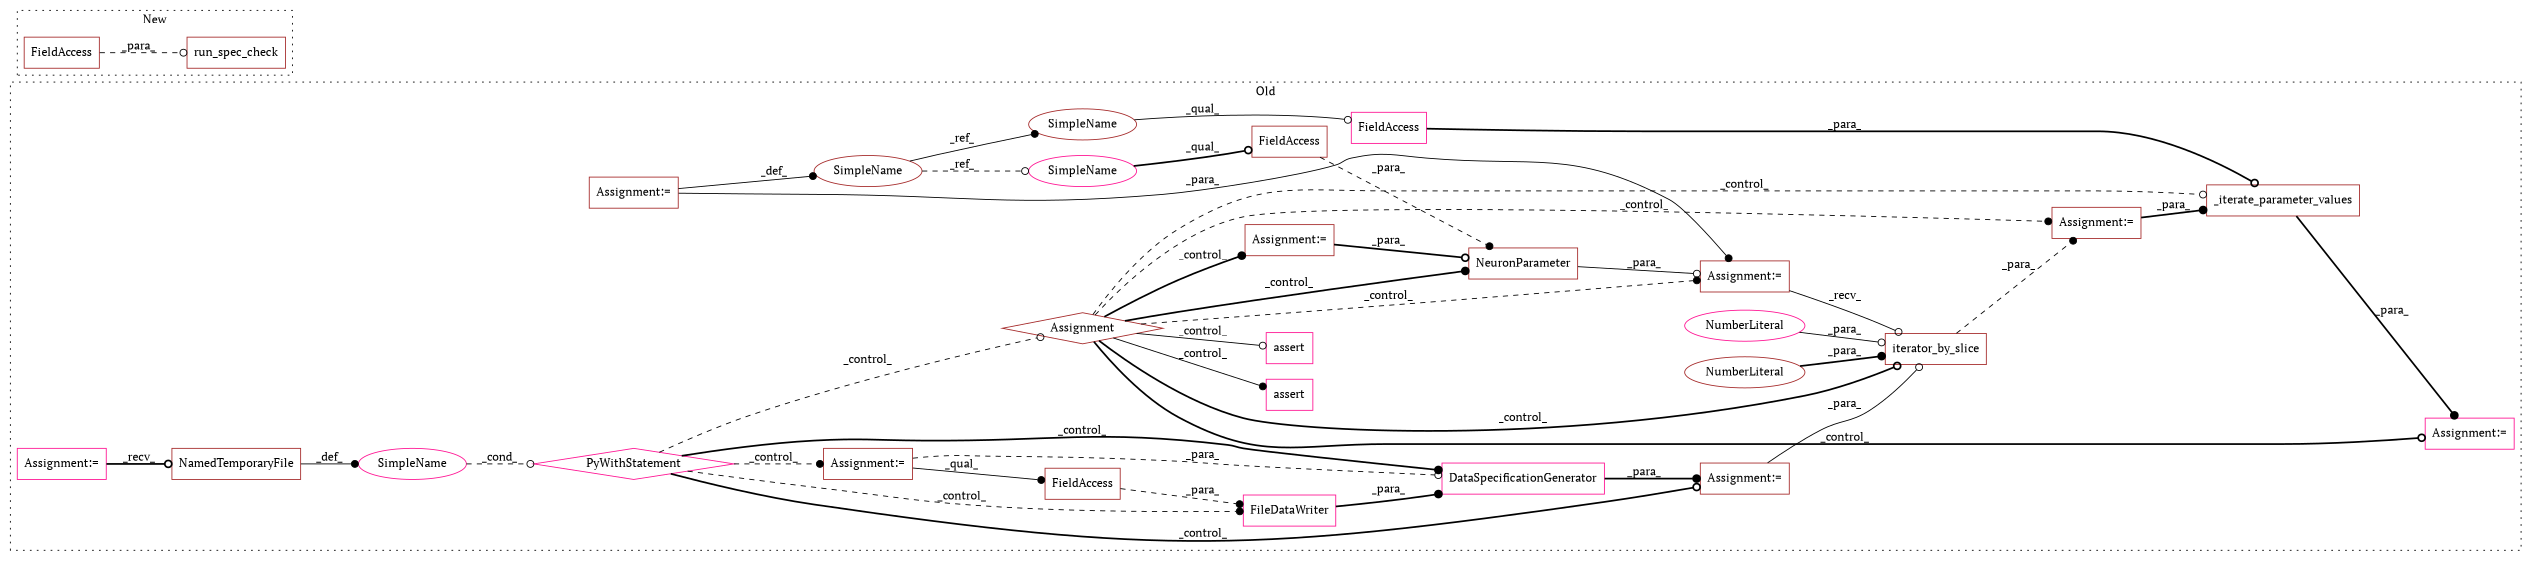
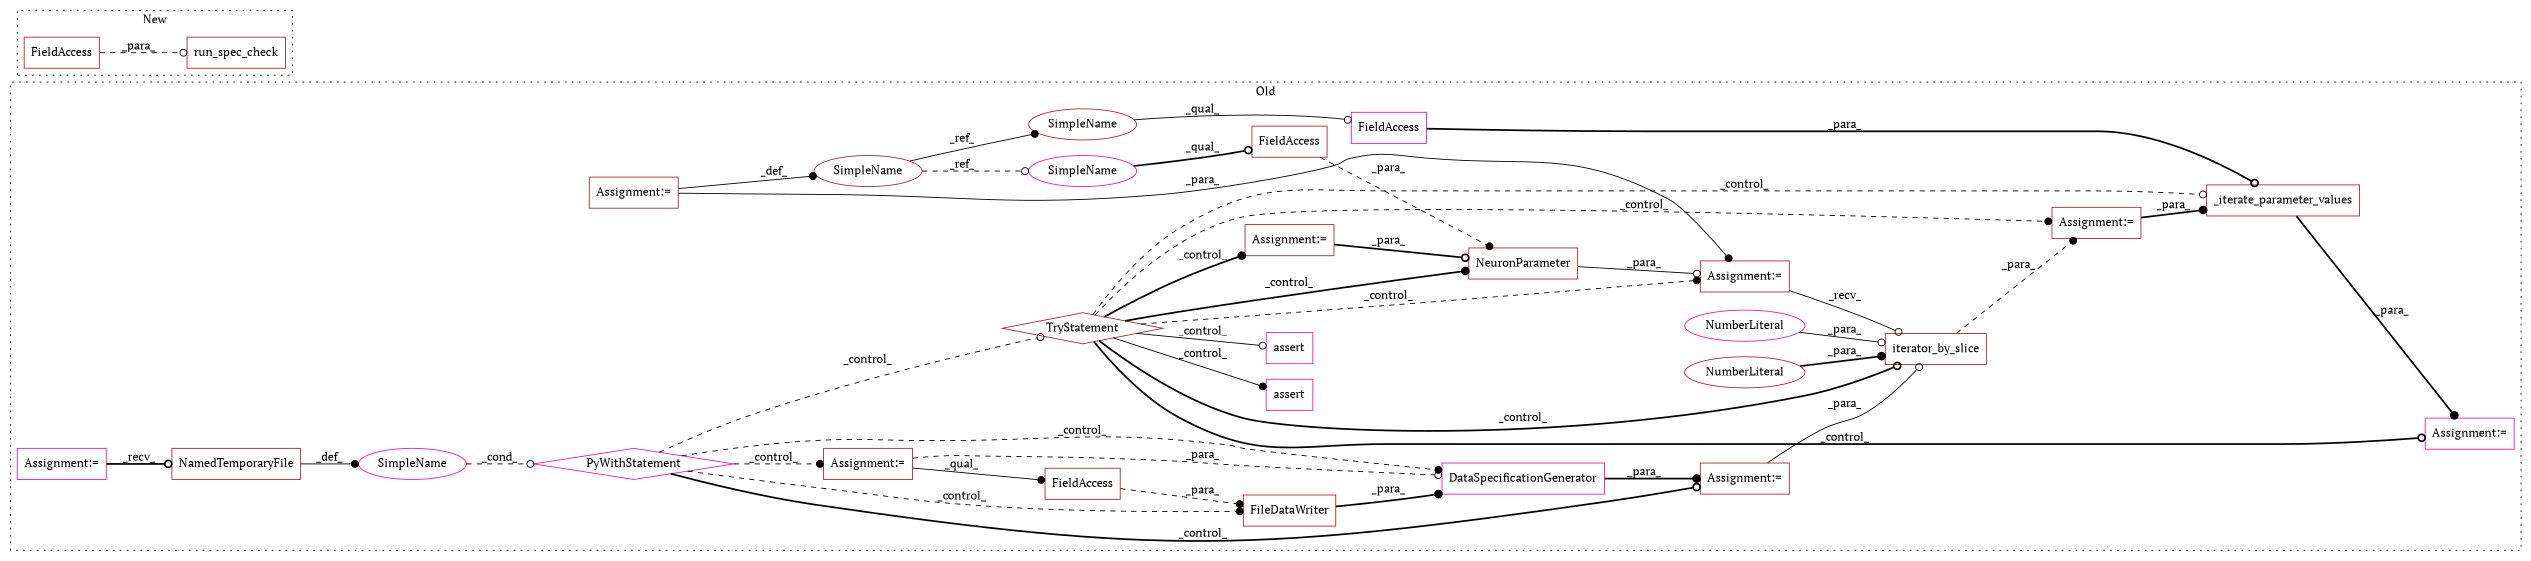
(1083, 328) -> (1083, 328)
(1059, 438) -> (1059, 438)
(1290, 511) -> (1290, 511)
